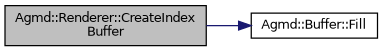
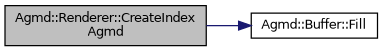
(106, 26) -> (106, 26)
